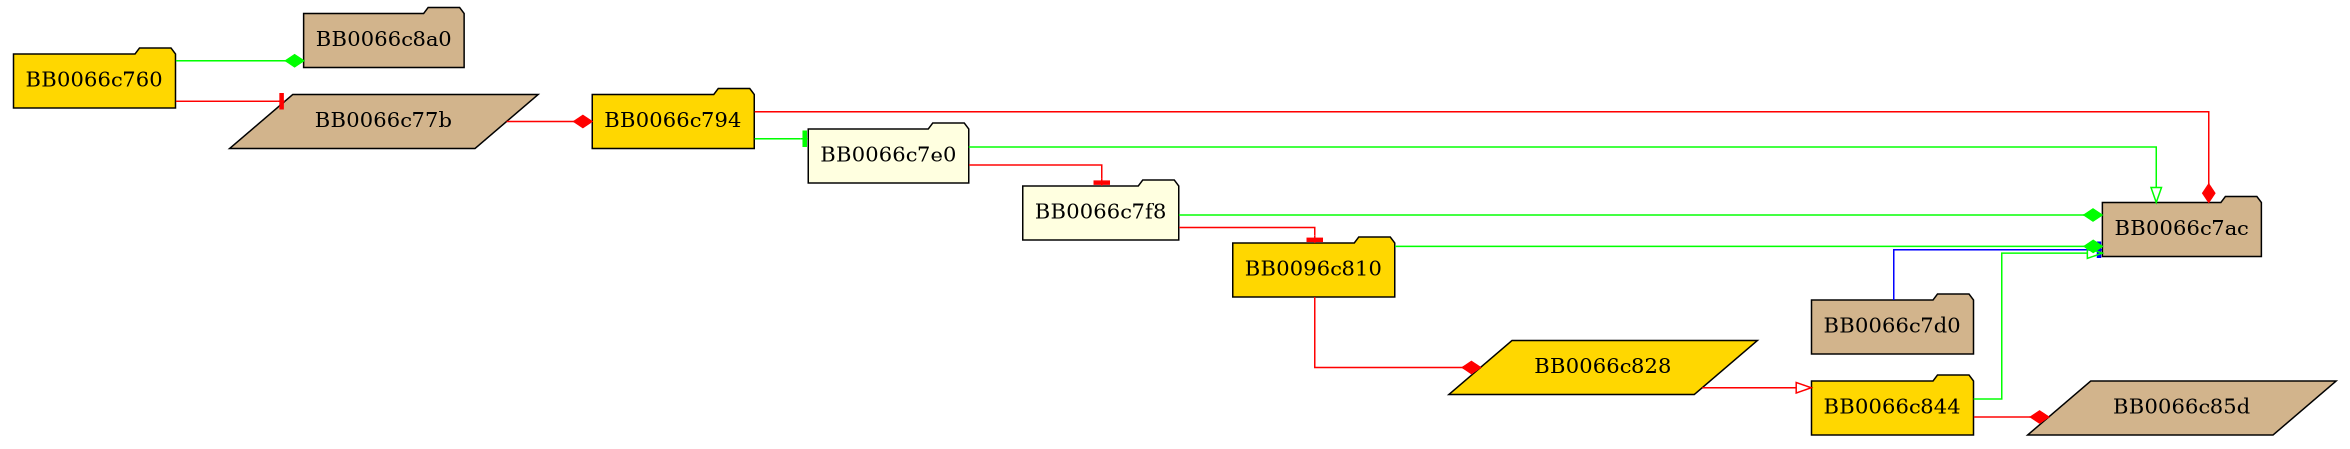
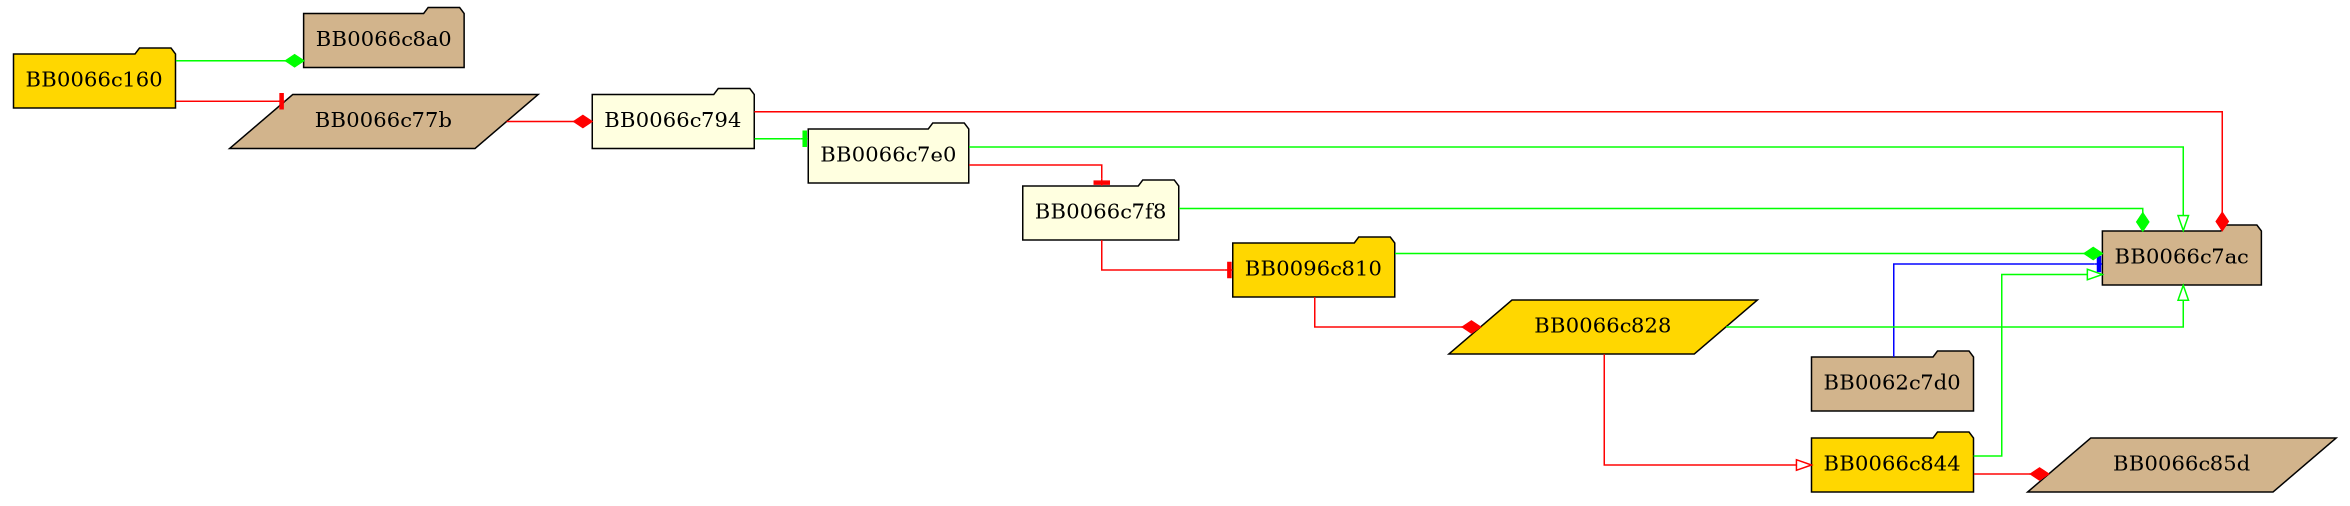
(94, 81) -> (94, 81)
(673, 122) -> (673, 122)
(1893, 327) -> (1893, 384)
none -> (1968, 327)
